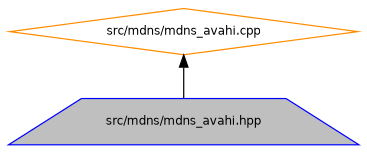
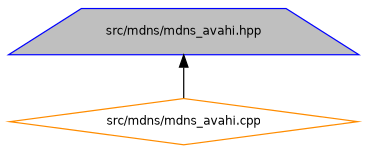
(184, 83) -> (184, 83)
